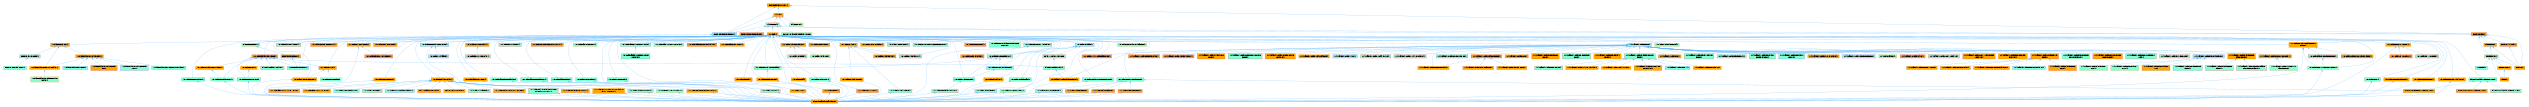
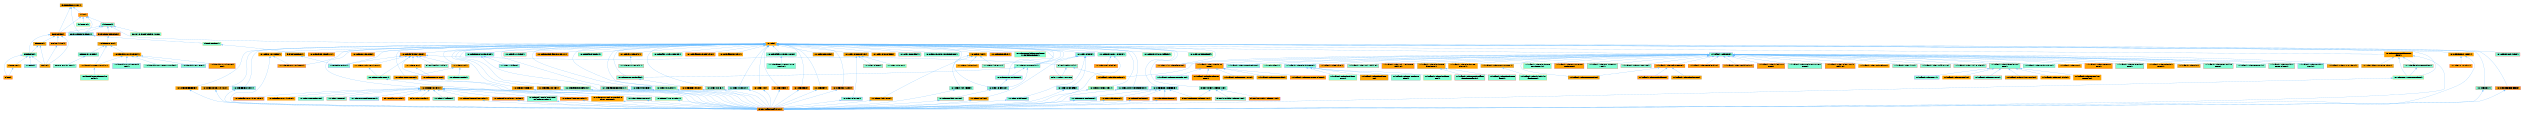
(1005, 45) -> (1030, 54)
(1345, 56) -> (1905, 66)
(2427, 56) -> none
(1054, 63) -> (1064, 73)
(249, 79) -> (433, 78)
